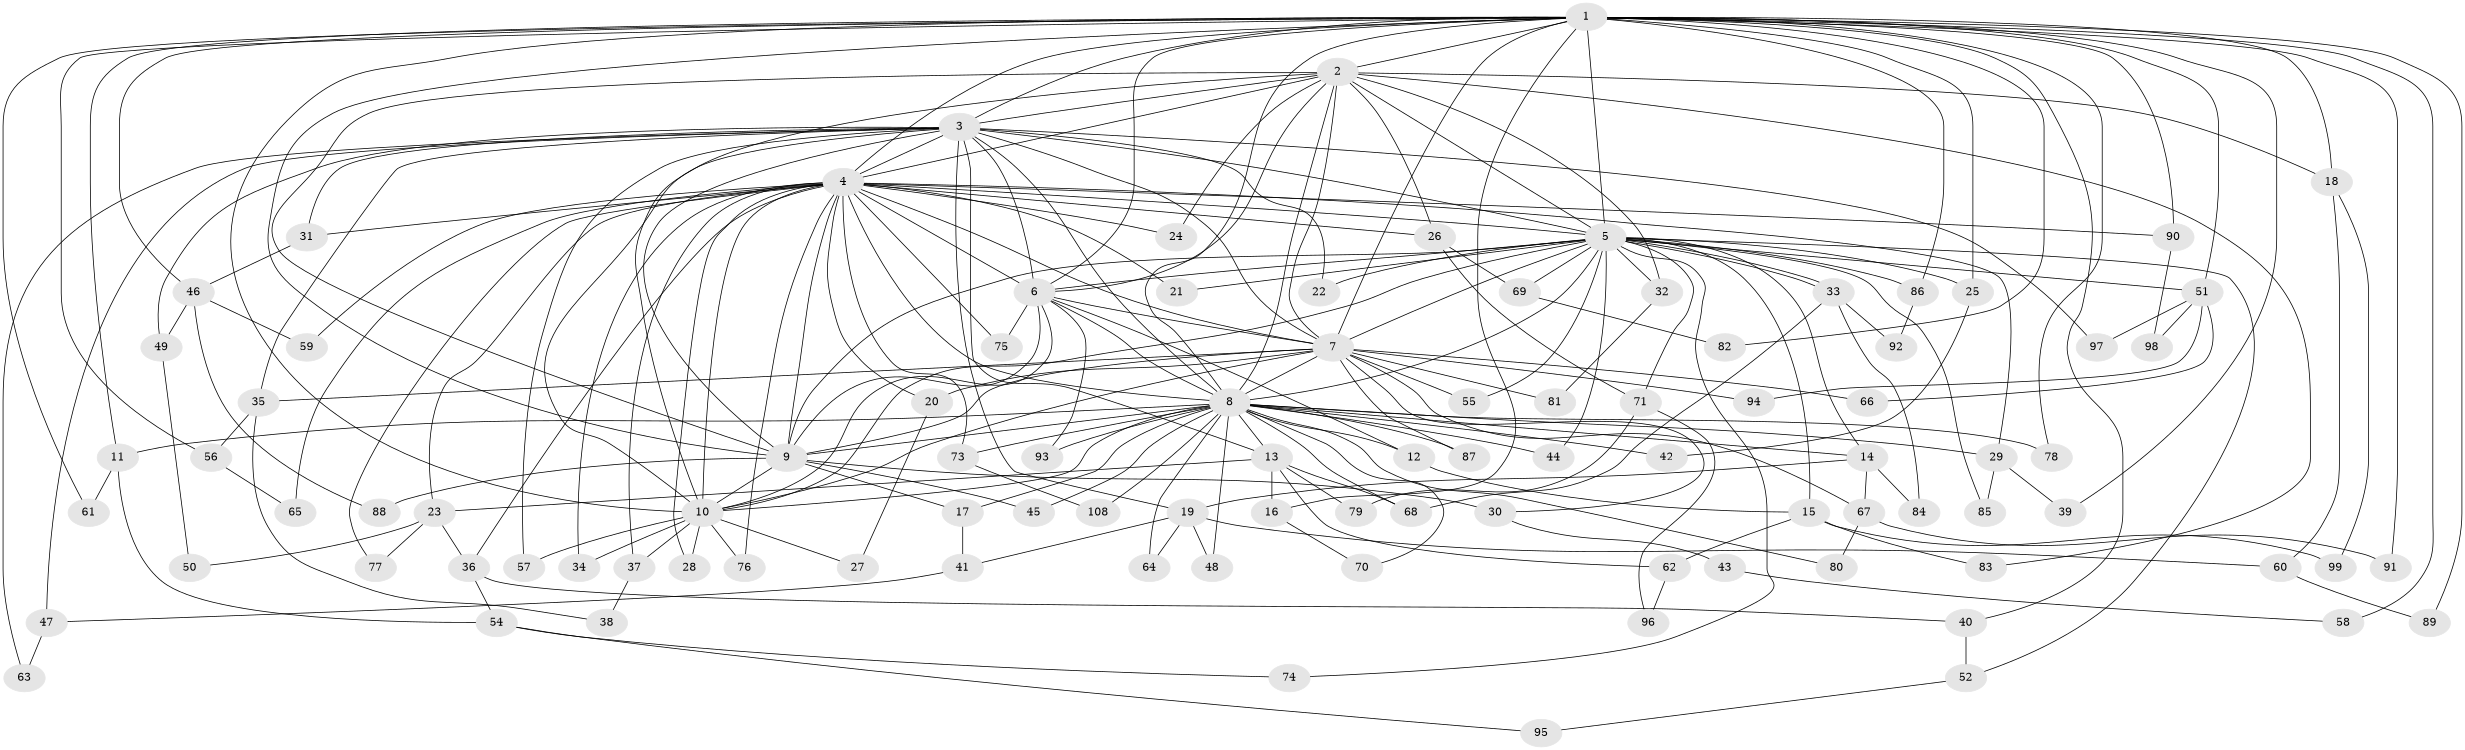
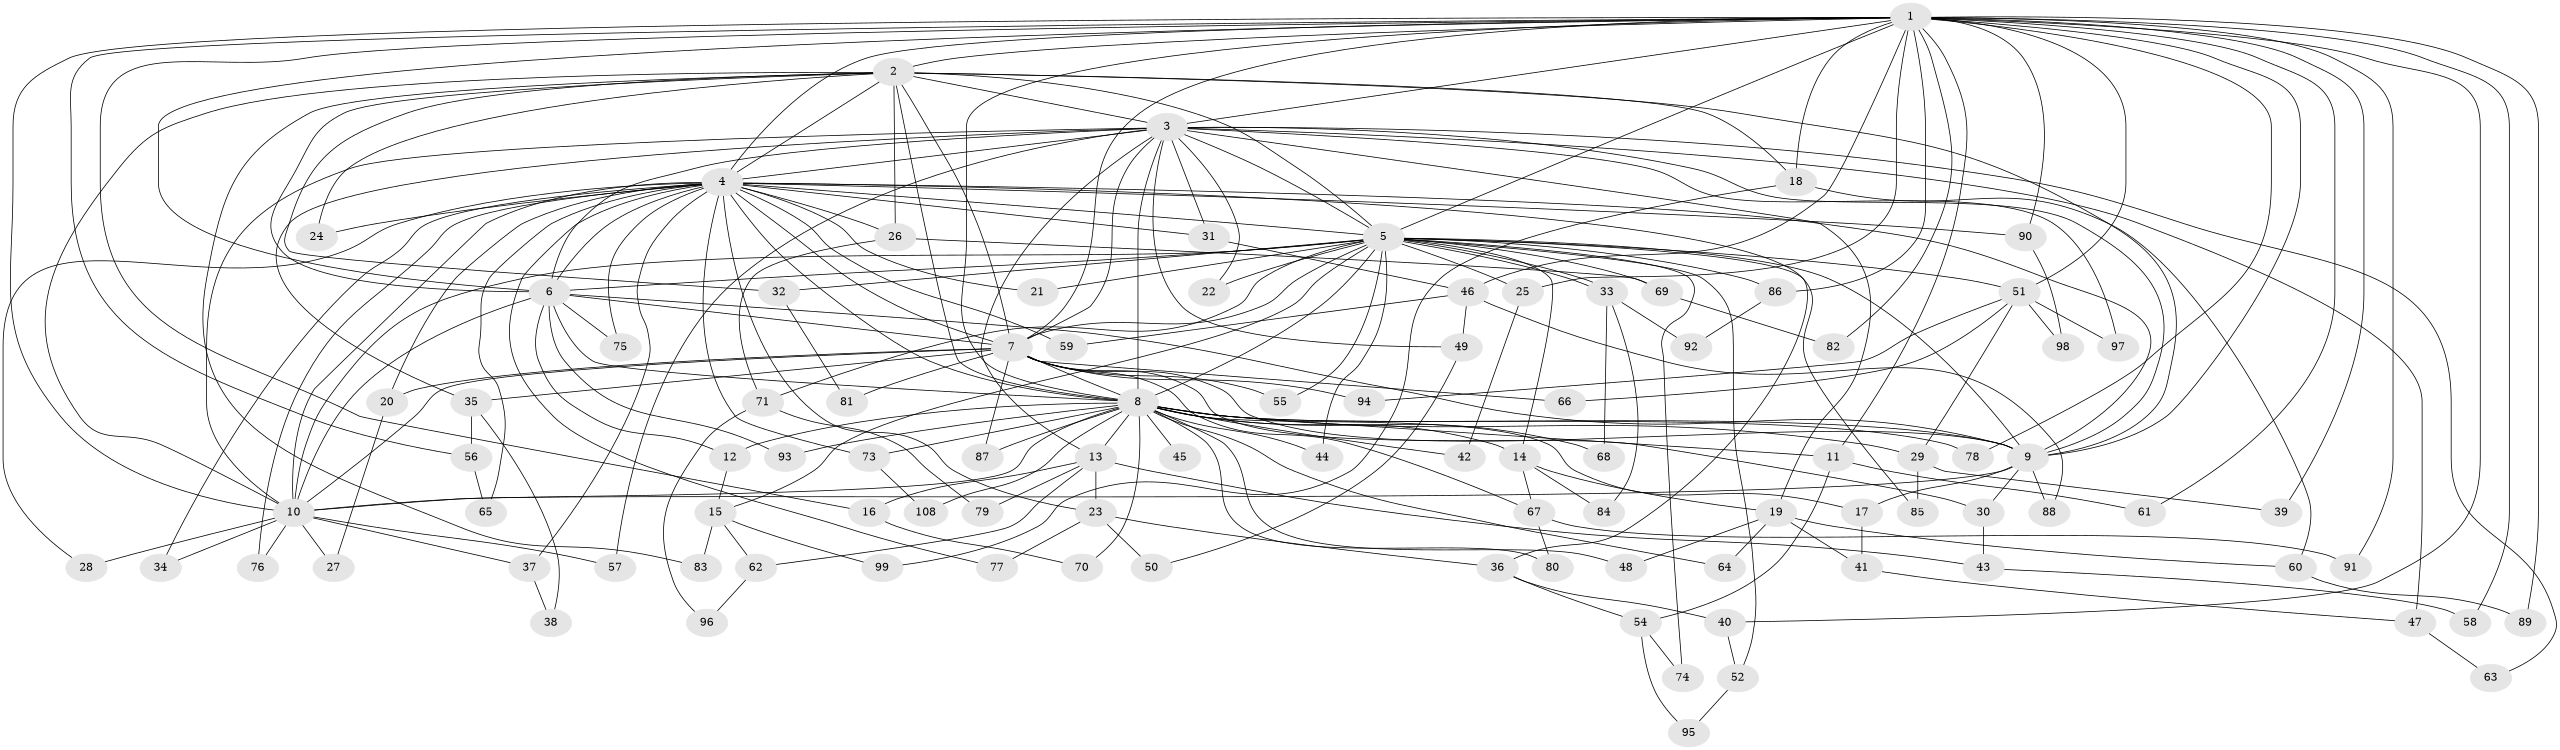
(1552, 216) -> (1972, 372)
(891, 477) -> none
(1334, 482) -> (1580, 534)
